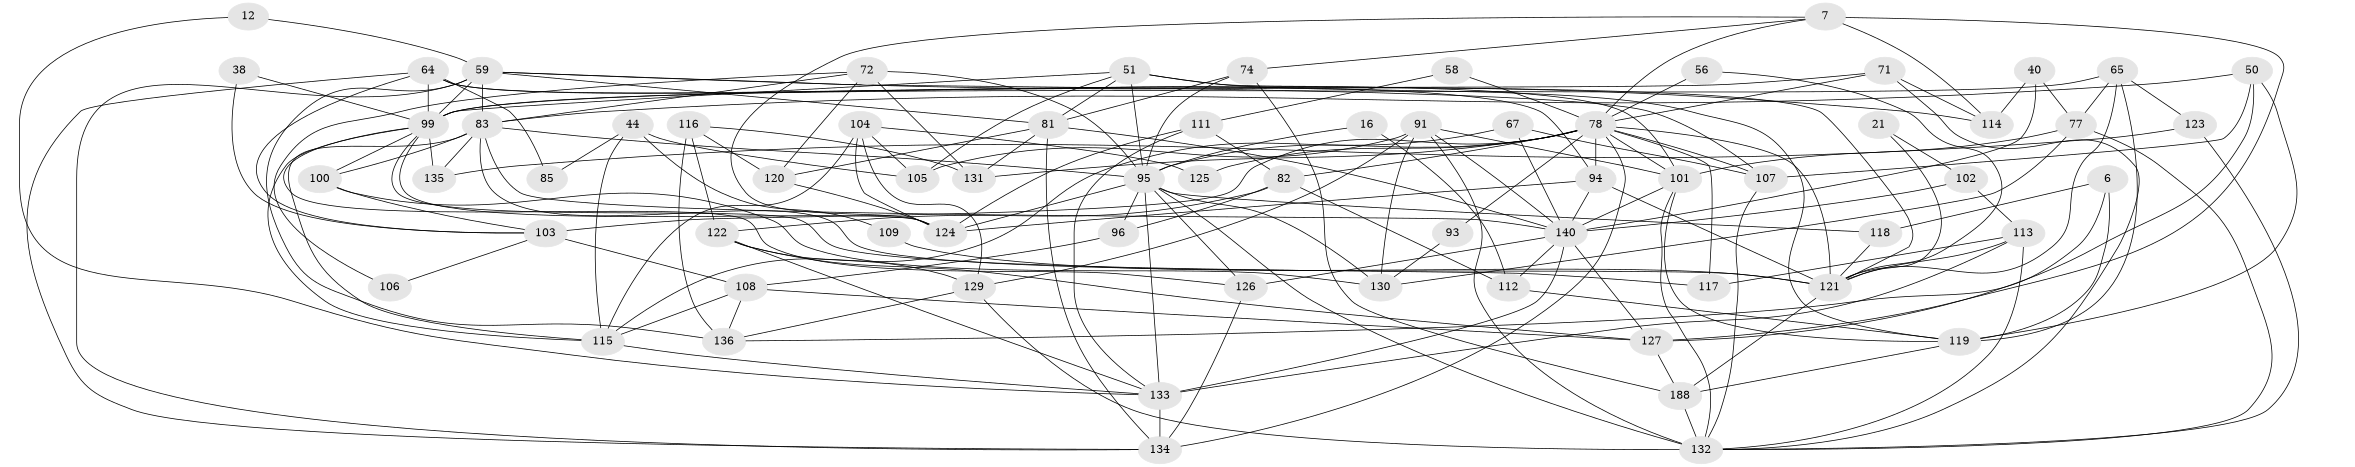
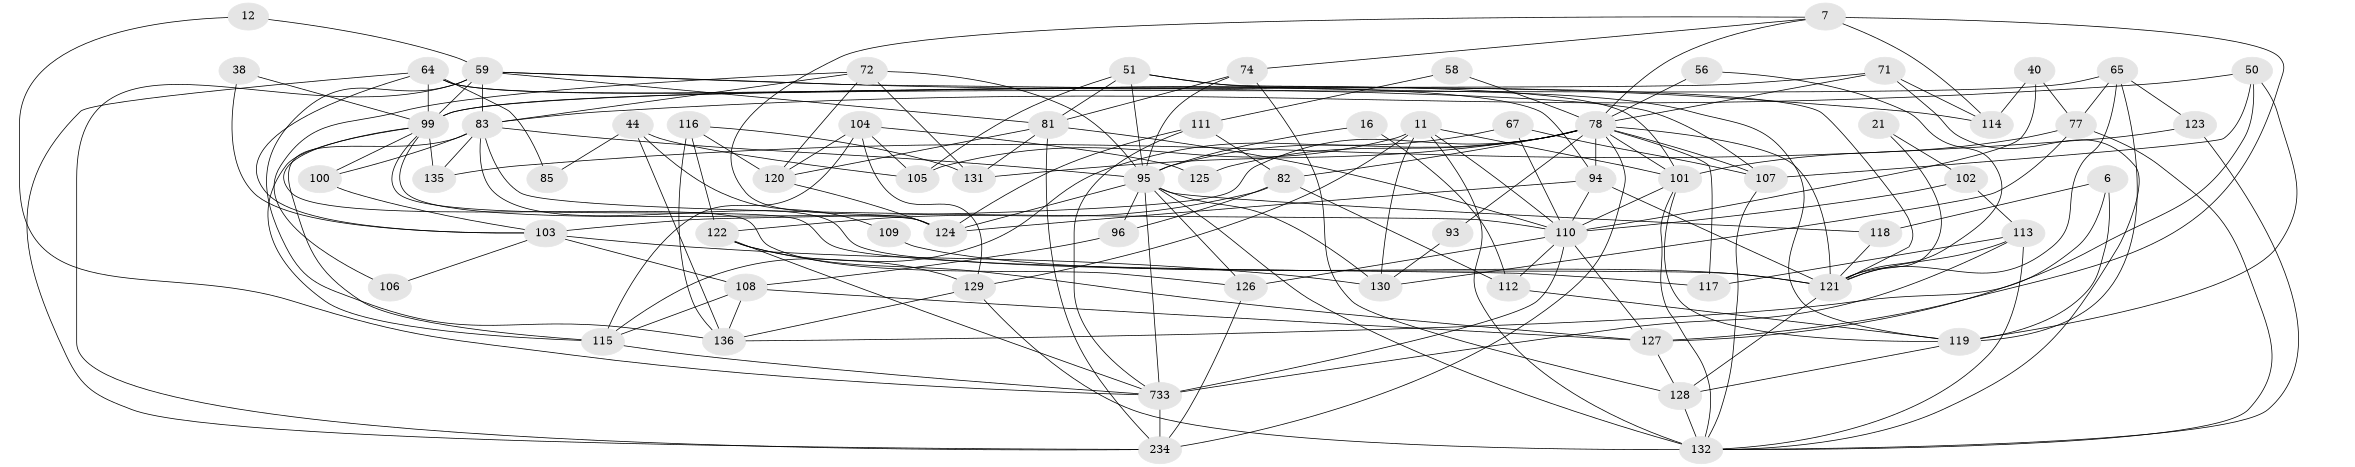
(776, 91) -> none
(1421, 125) -> (1421, 125)
(871, 197) -> (808, 158)
(1566, 233) -> (1566, 233)
(596, 235) -> (687, 252)
(841, 255) -> (844, 255)
(1160, 396) -> (1160, 396)
(1680, 396) -> (1680, 396)
(1160, 450) -> (1160, 450)
